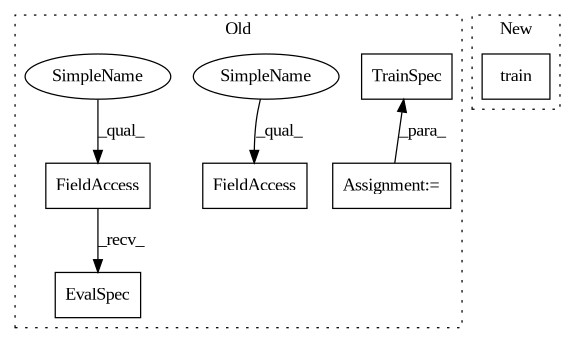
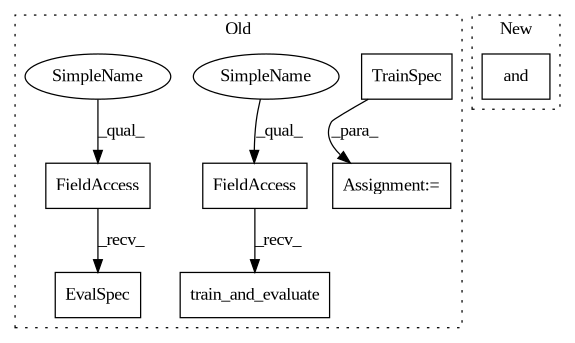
(516, 77) -> (516, 77)
(398, 138) -> (334, 120)
none -> (255, 295)
